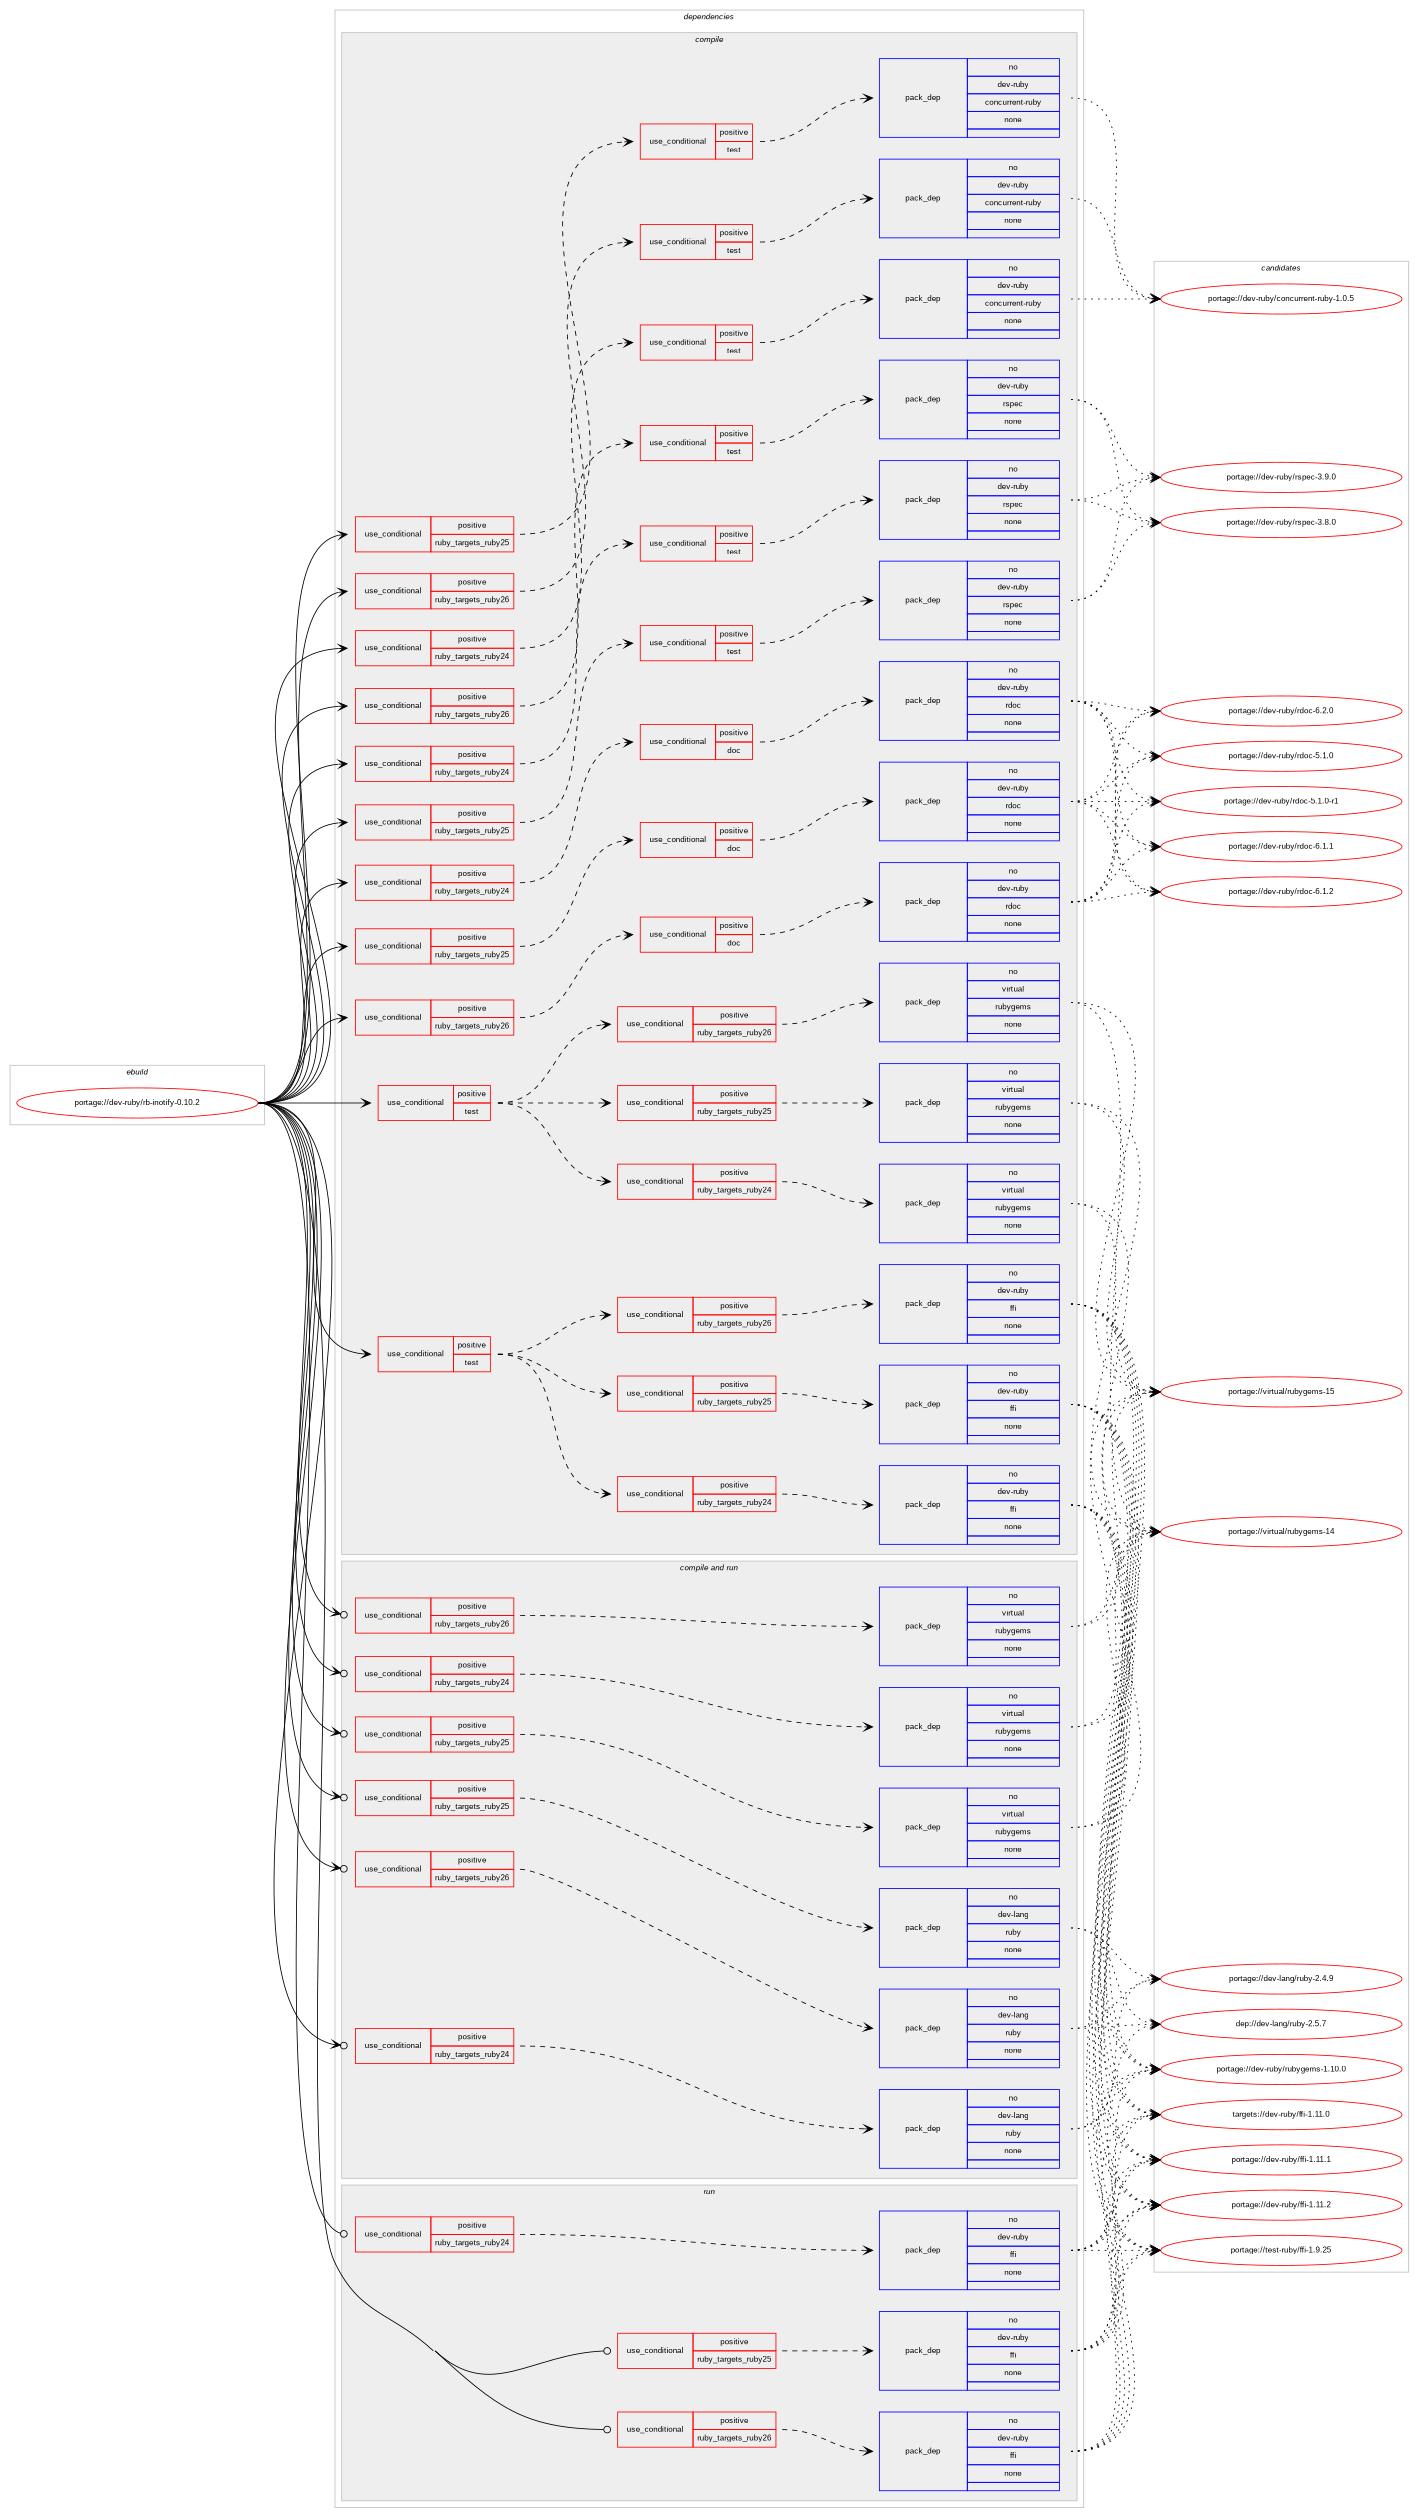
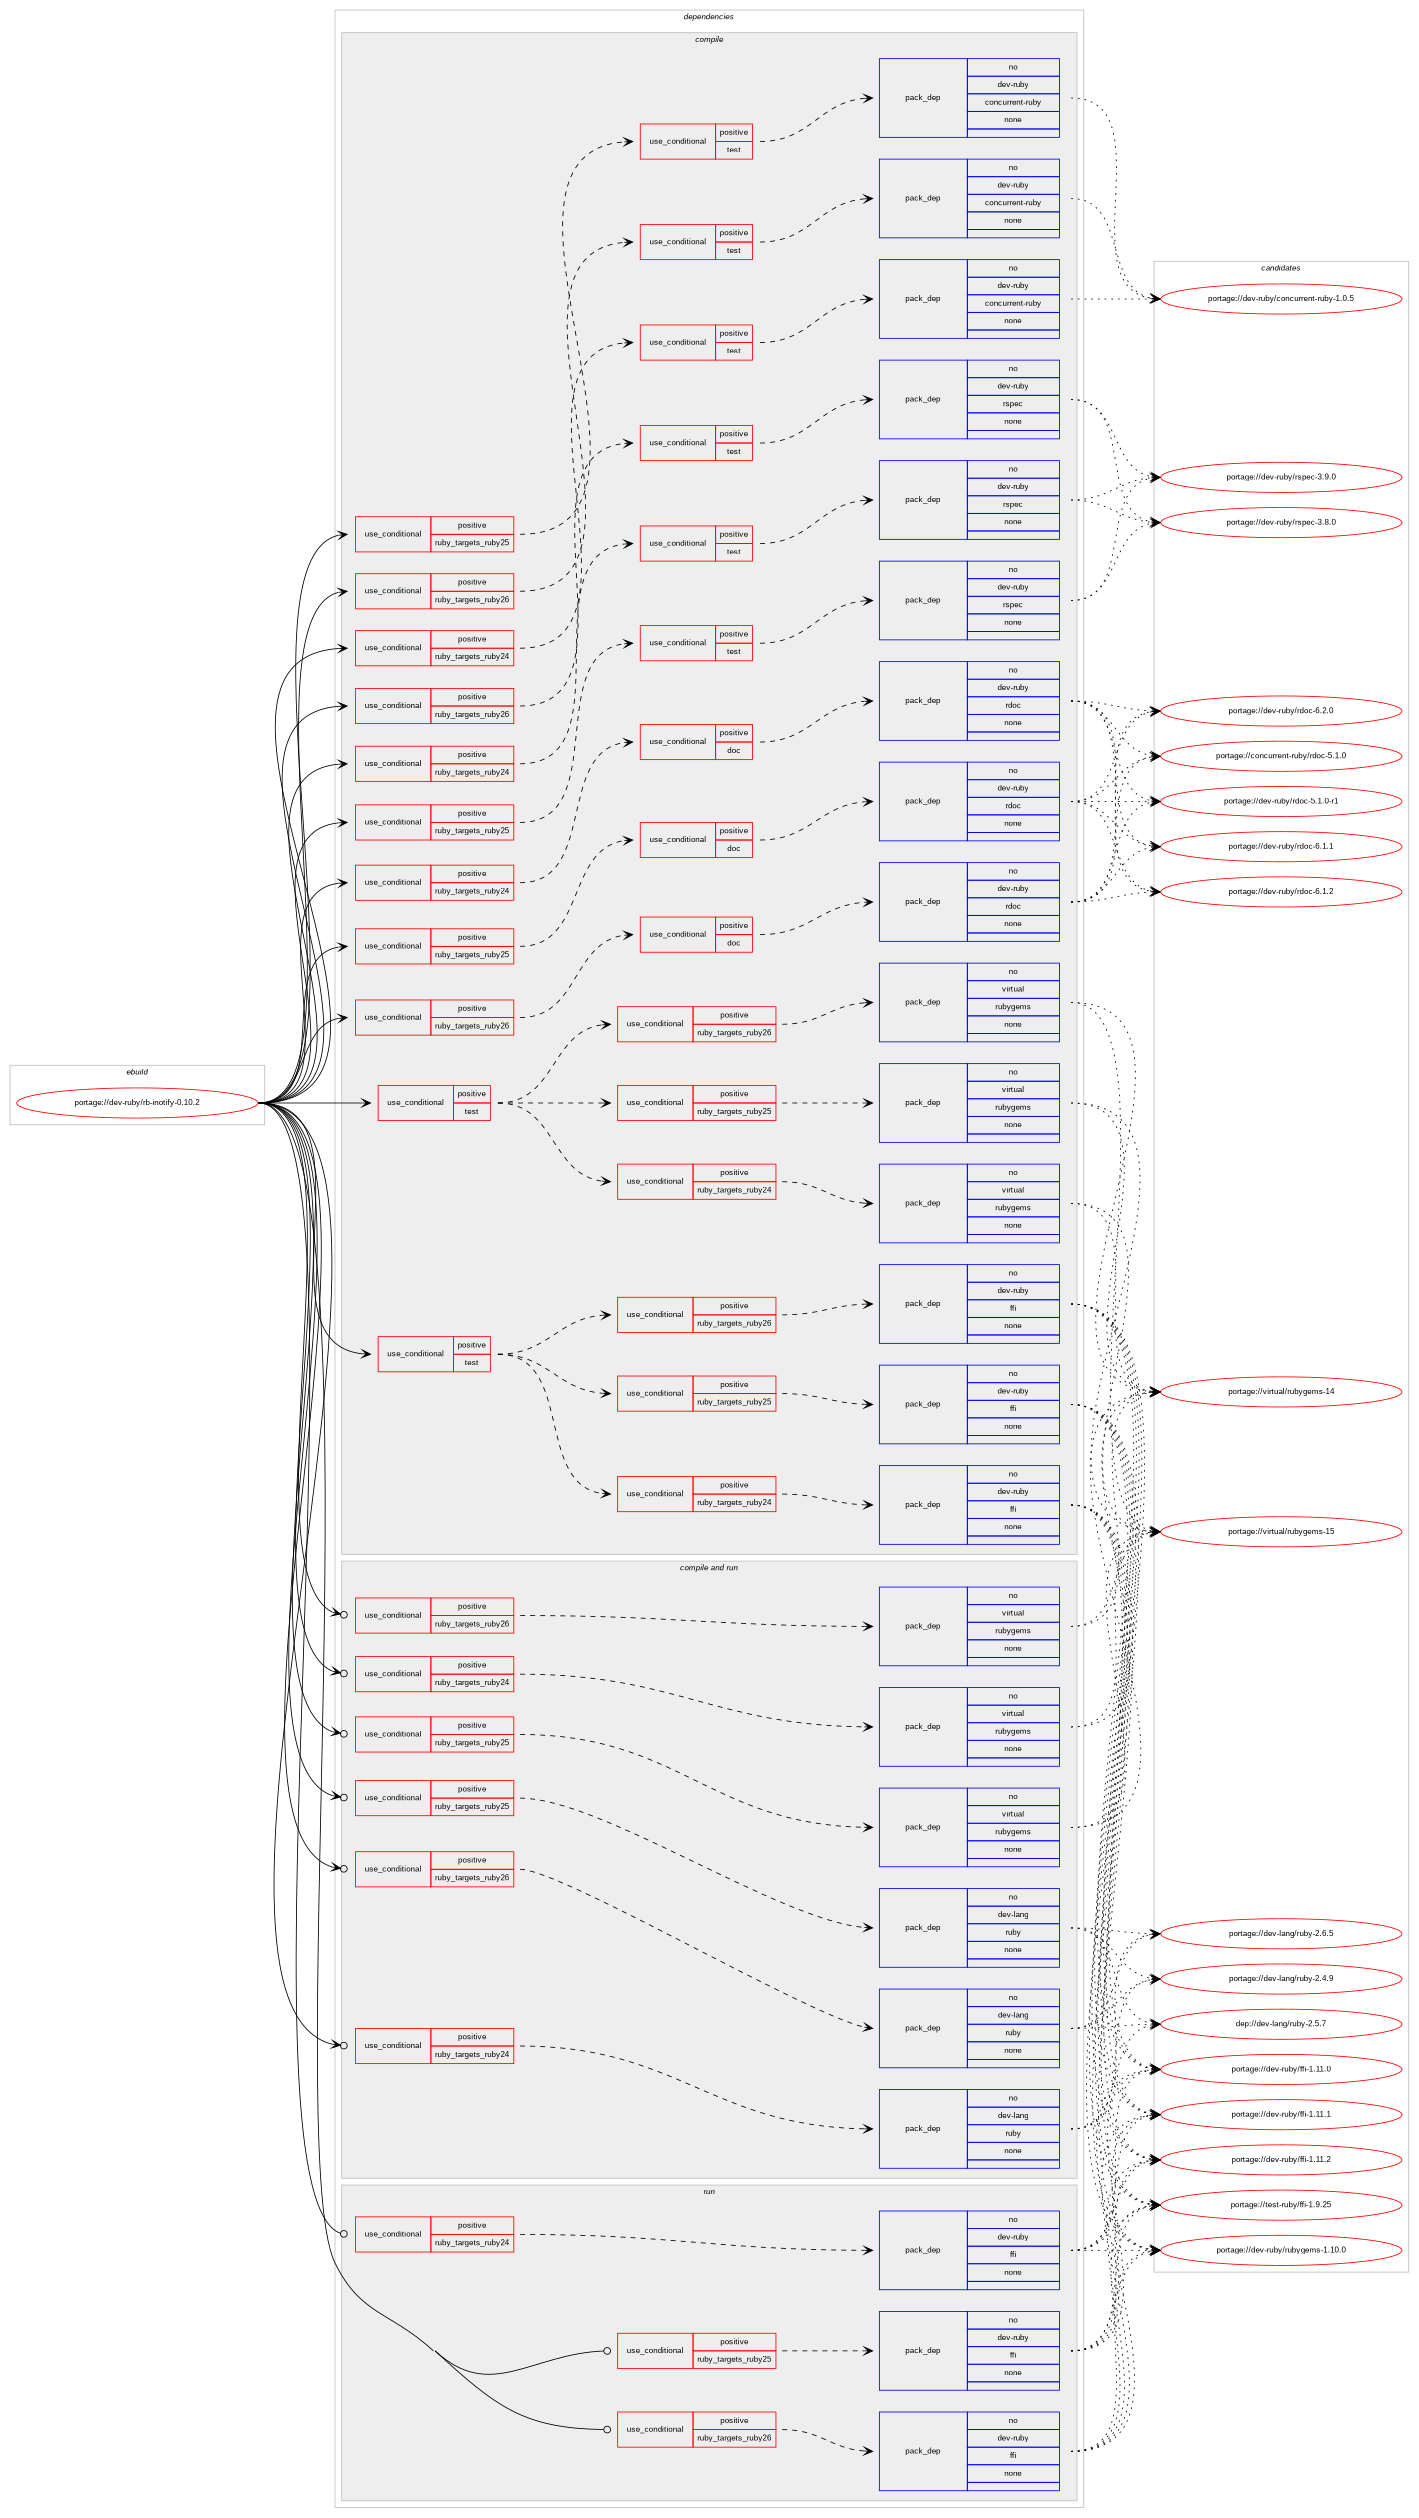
(1281, 756) -> (1281, 756)
none -> (1281, 1934)
(1281, 2115) -> (1281, 2069)
